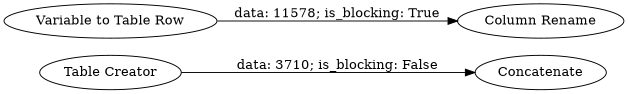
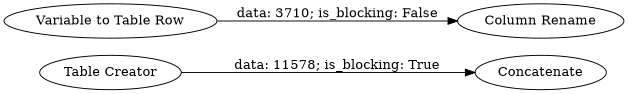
(337, 14) -> (337, 14)
(337, 65) -> (337, 65)
